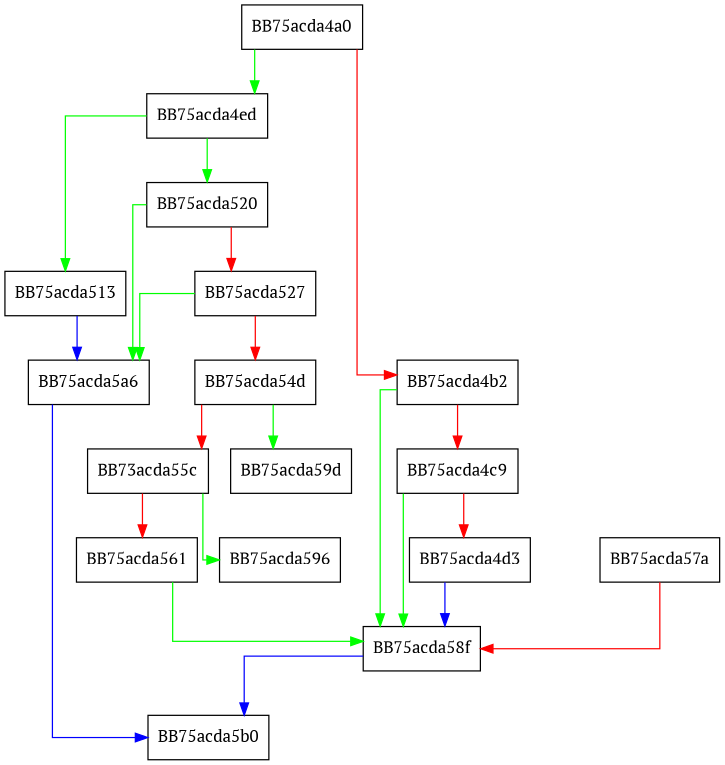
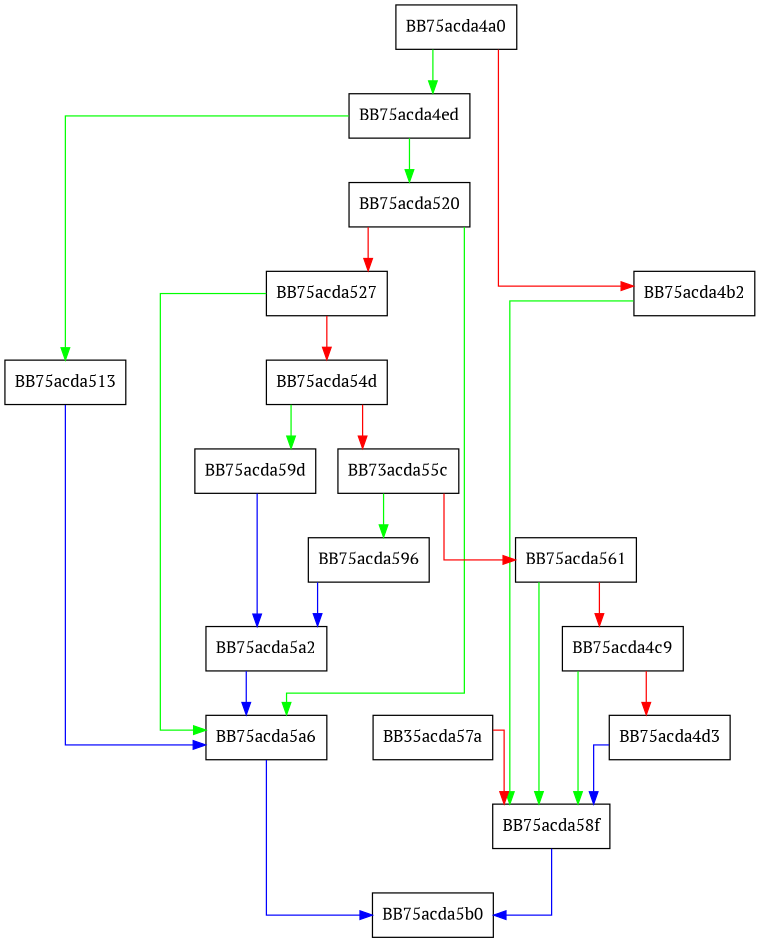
(458, 420) -> (599, 598)
(660, 560) -> (433, 738)
none -> (266, 649)
